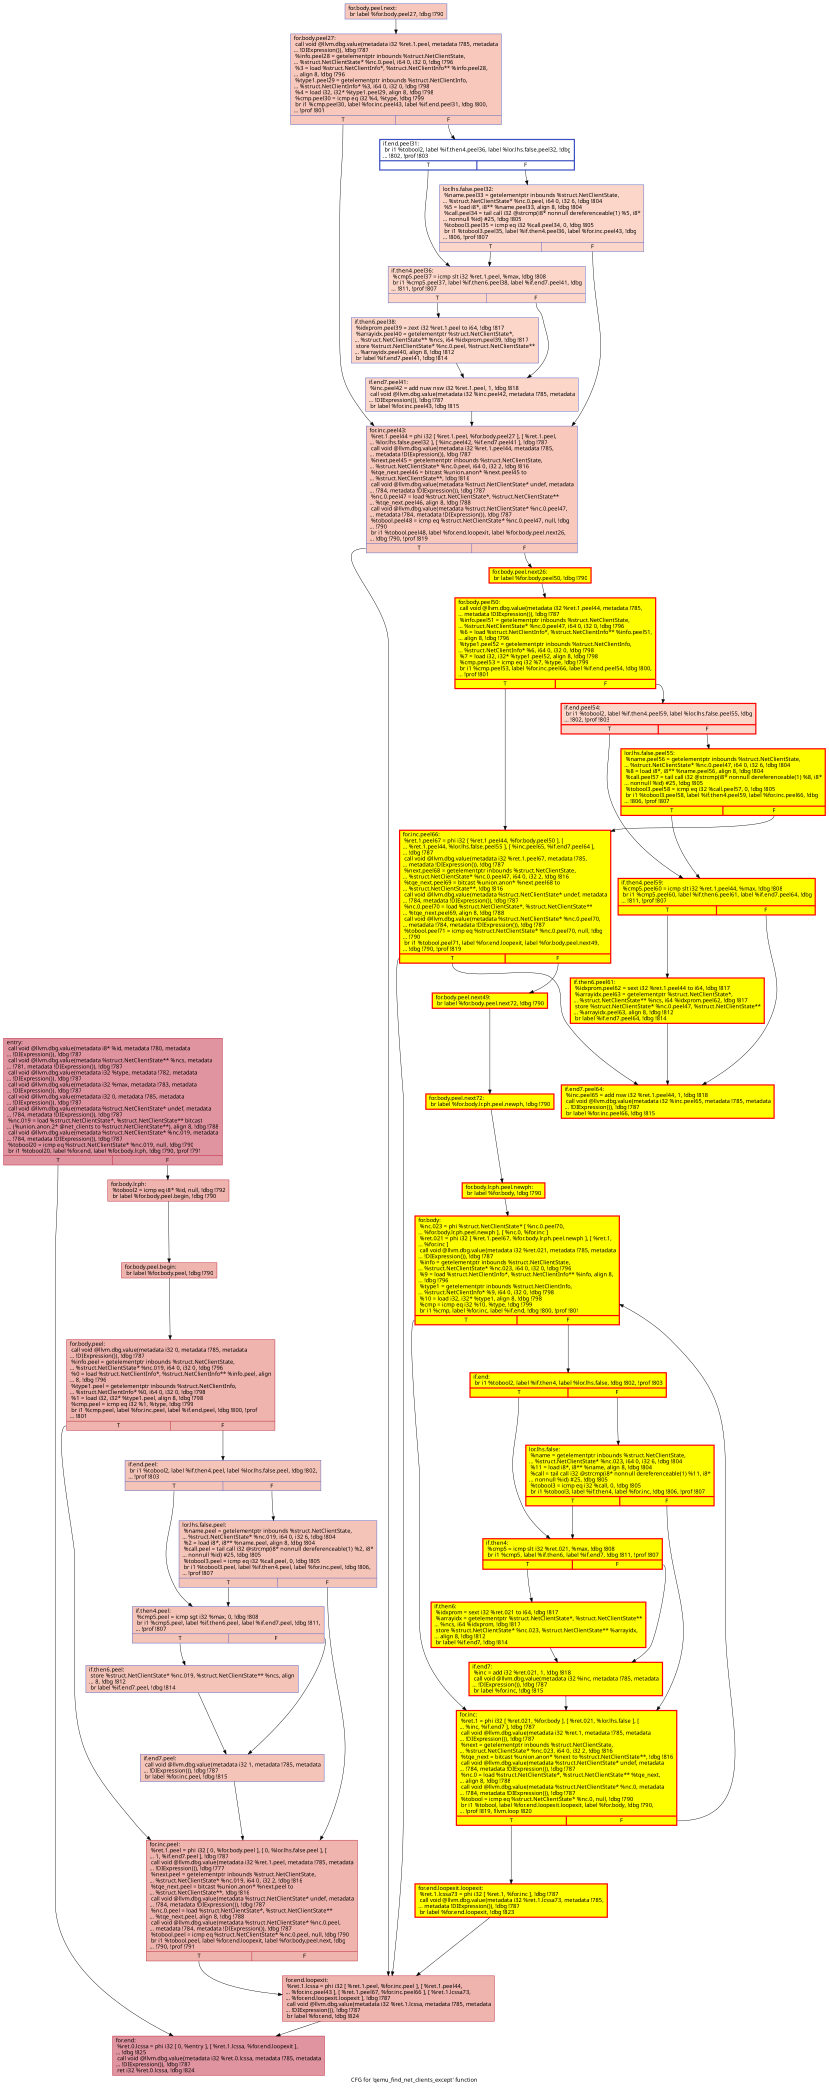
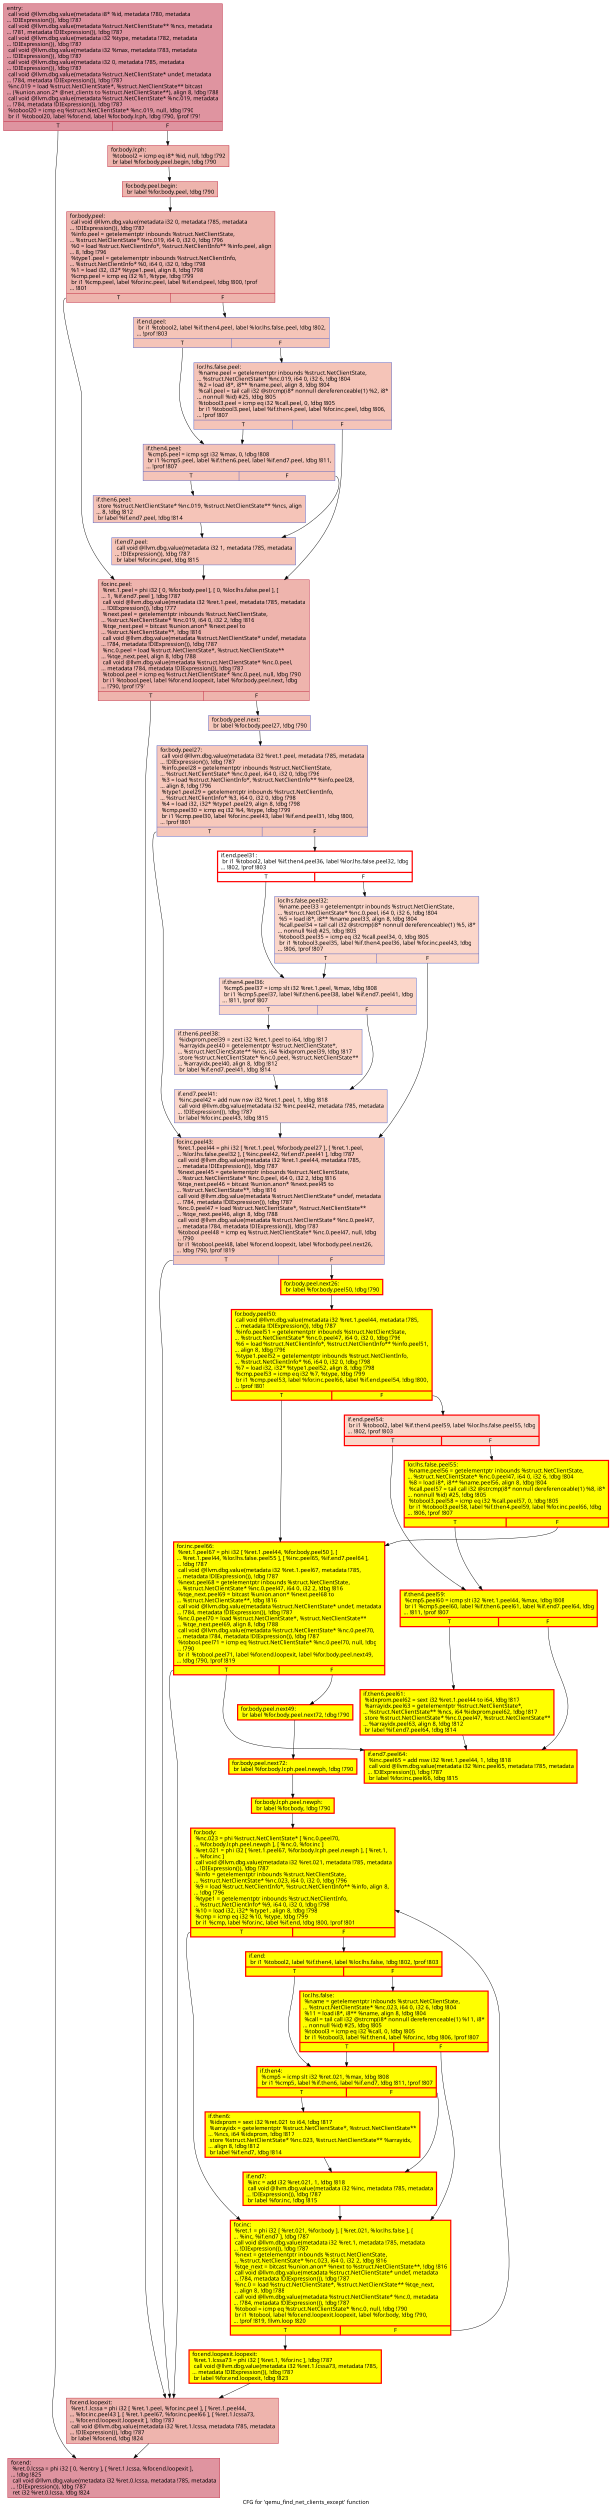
(477, 155) -> (315, 866)
none -> (257, 706)
